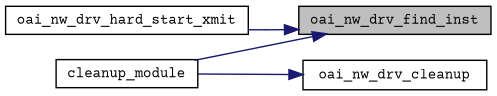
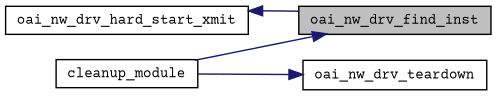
(266, 30) -> (281, 11)
(395, 75) -> (395, 75)
